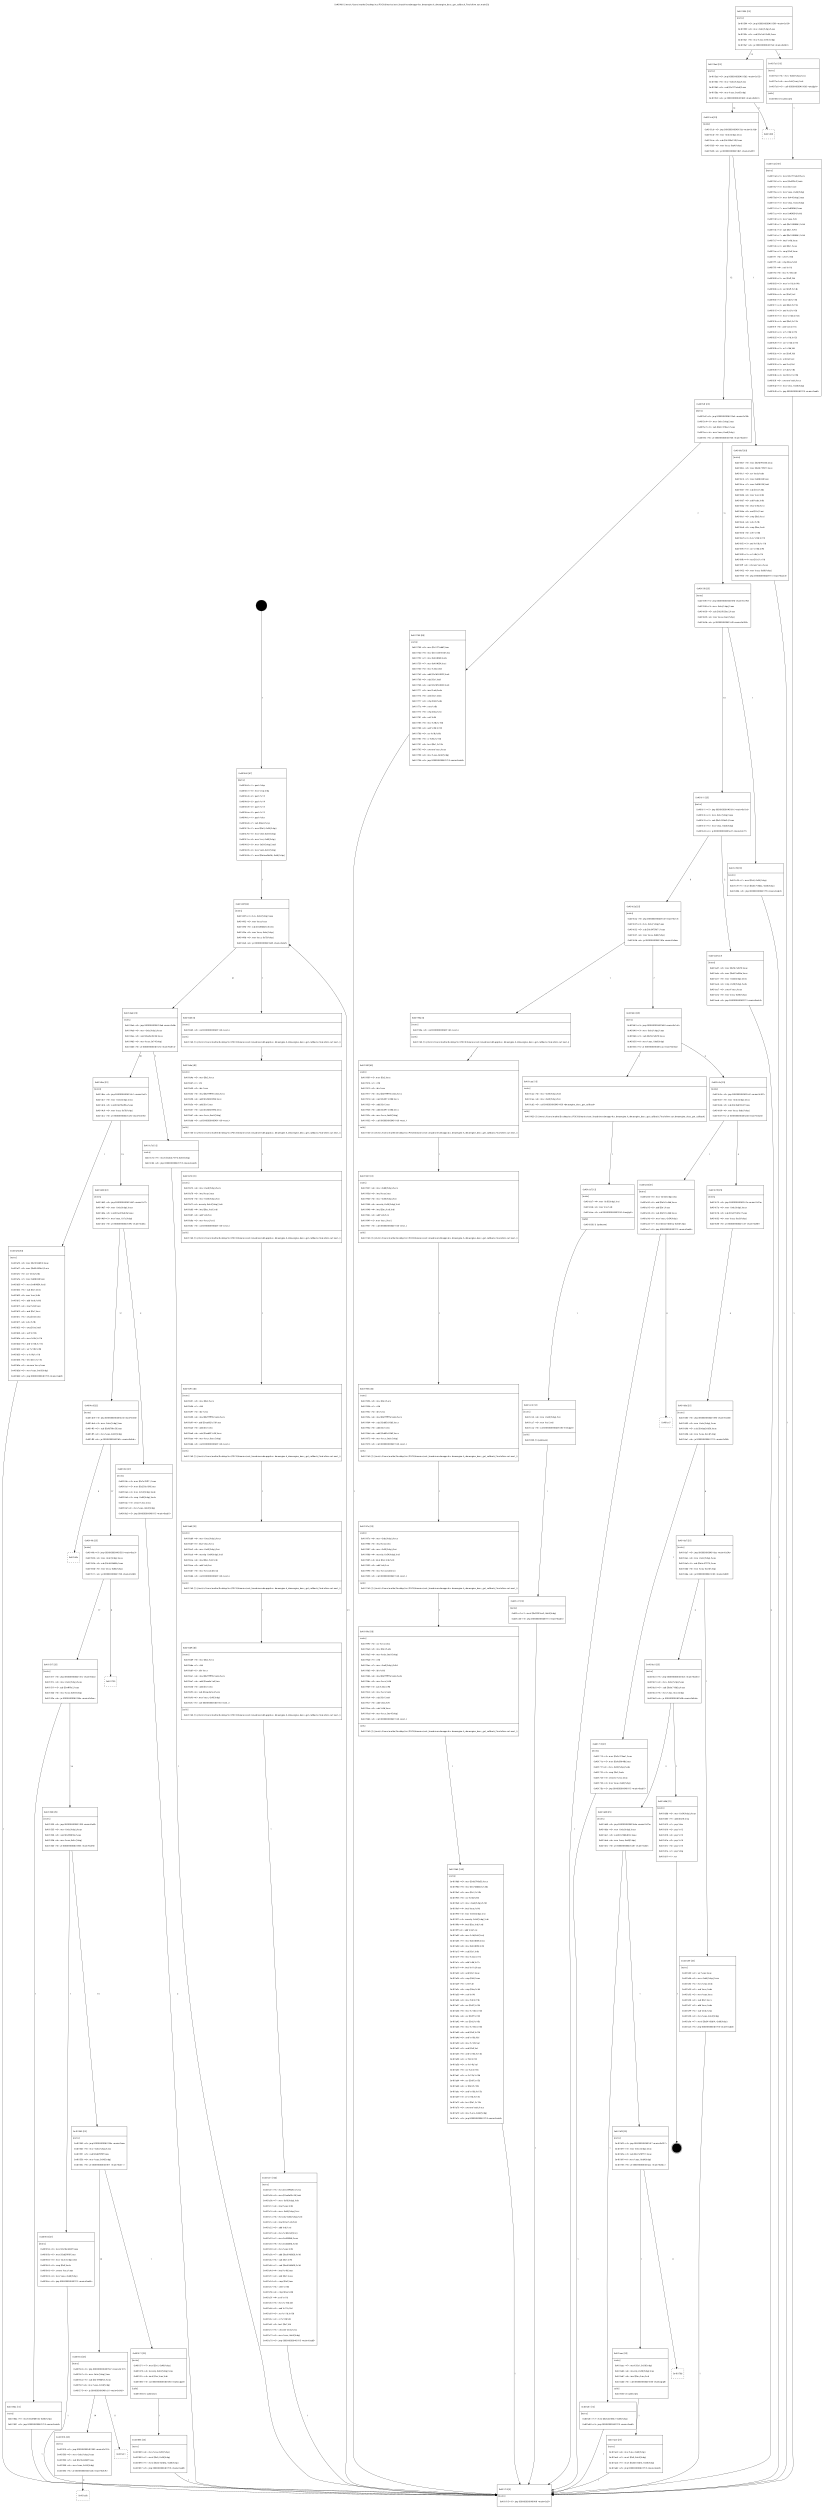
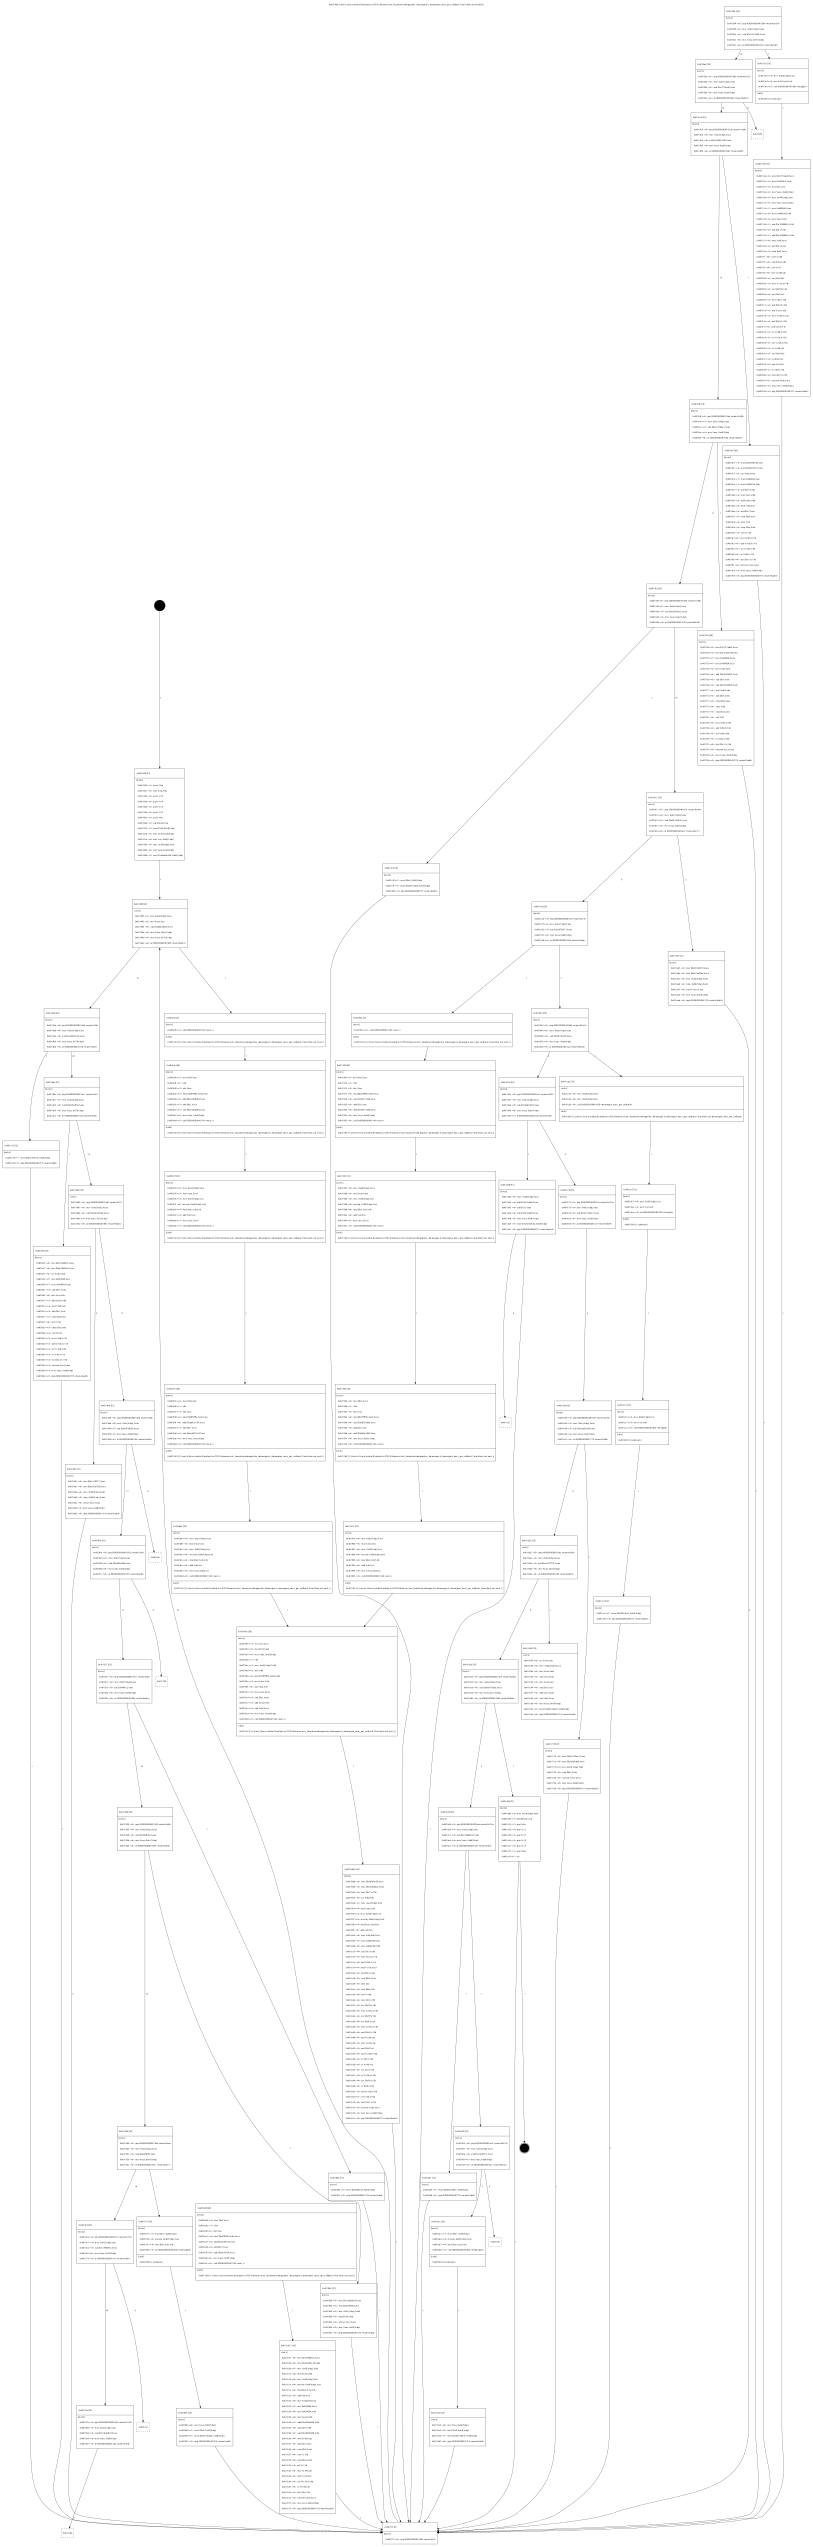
(261, 1617) -> (279, 1609)
(699, 2322) -> (514, 2217)
